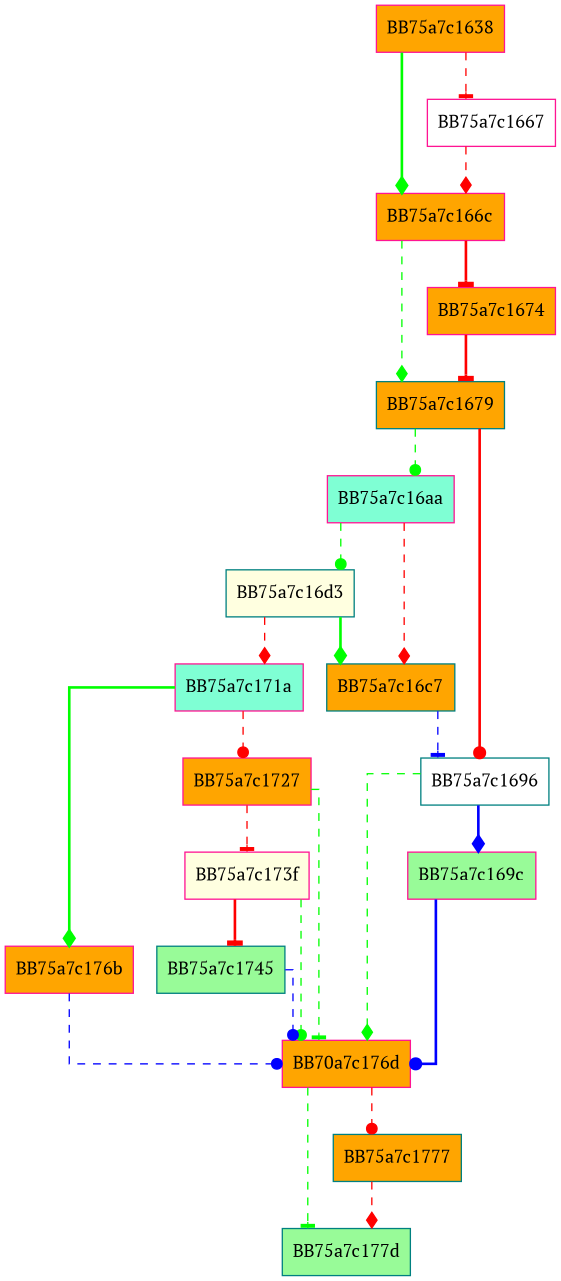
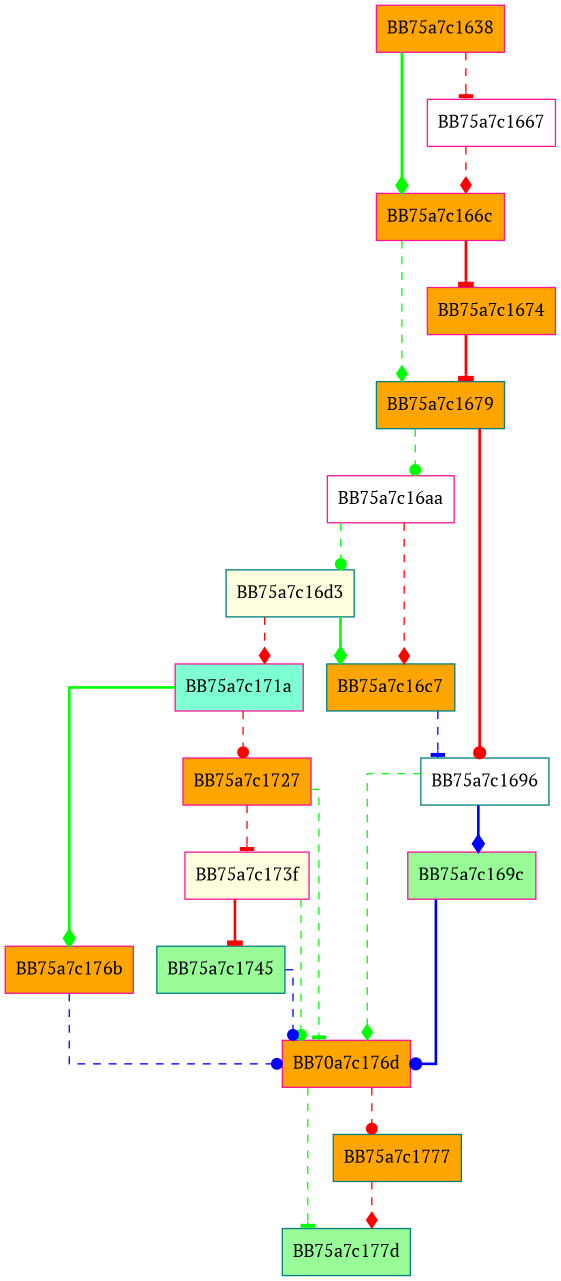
(391, 499) -> (391, 499)
